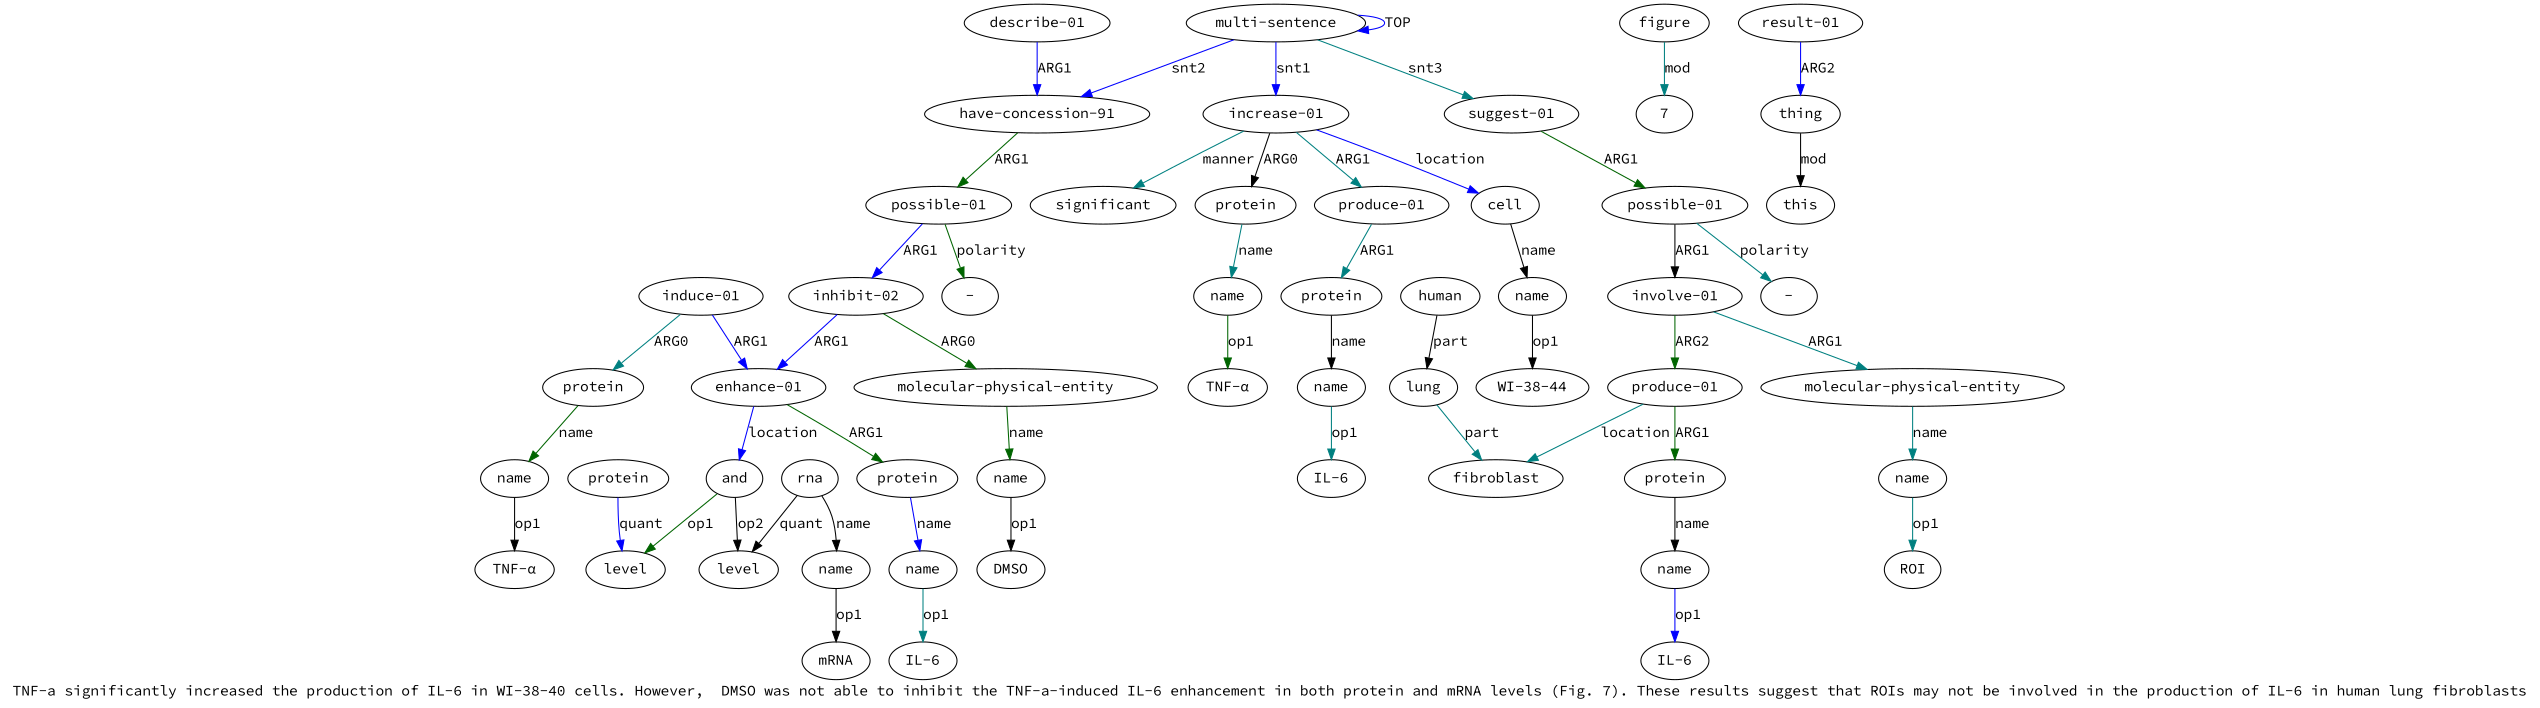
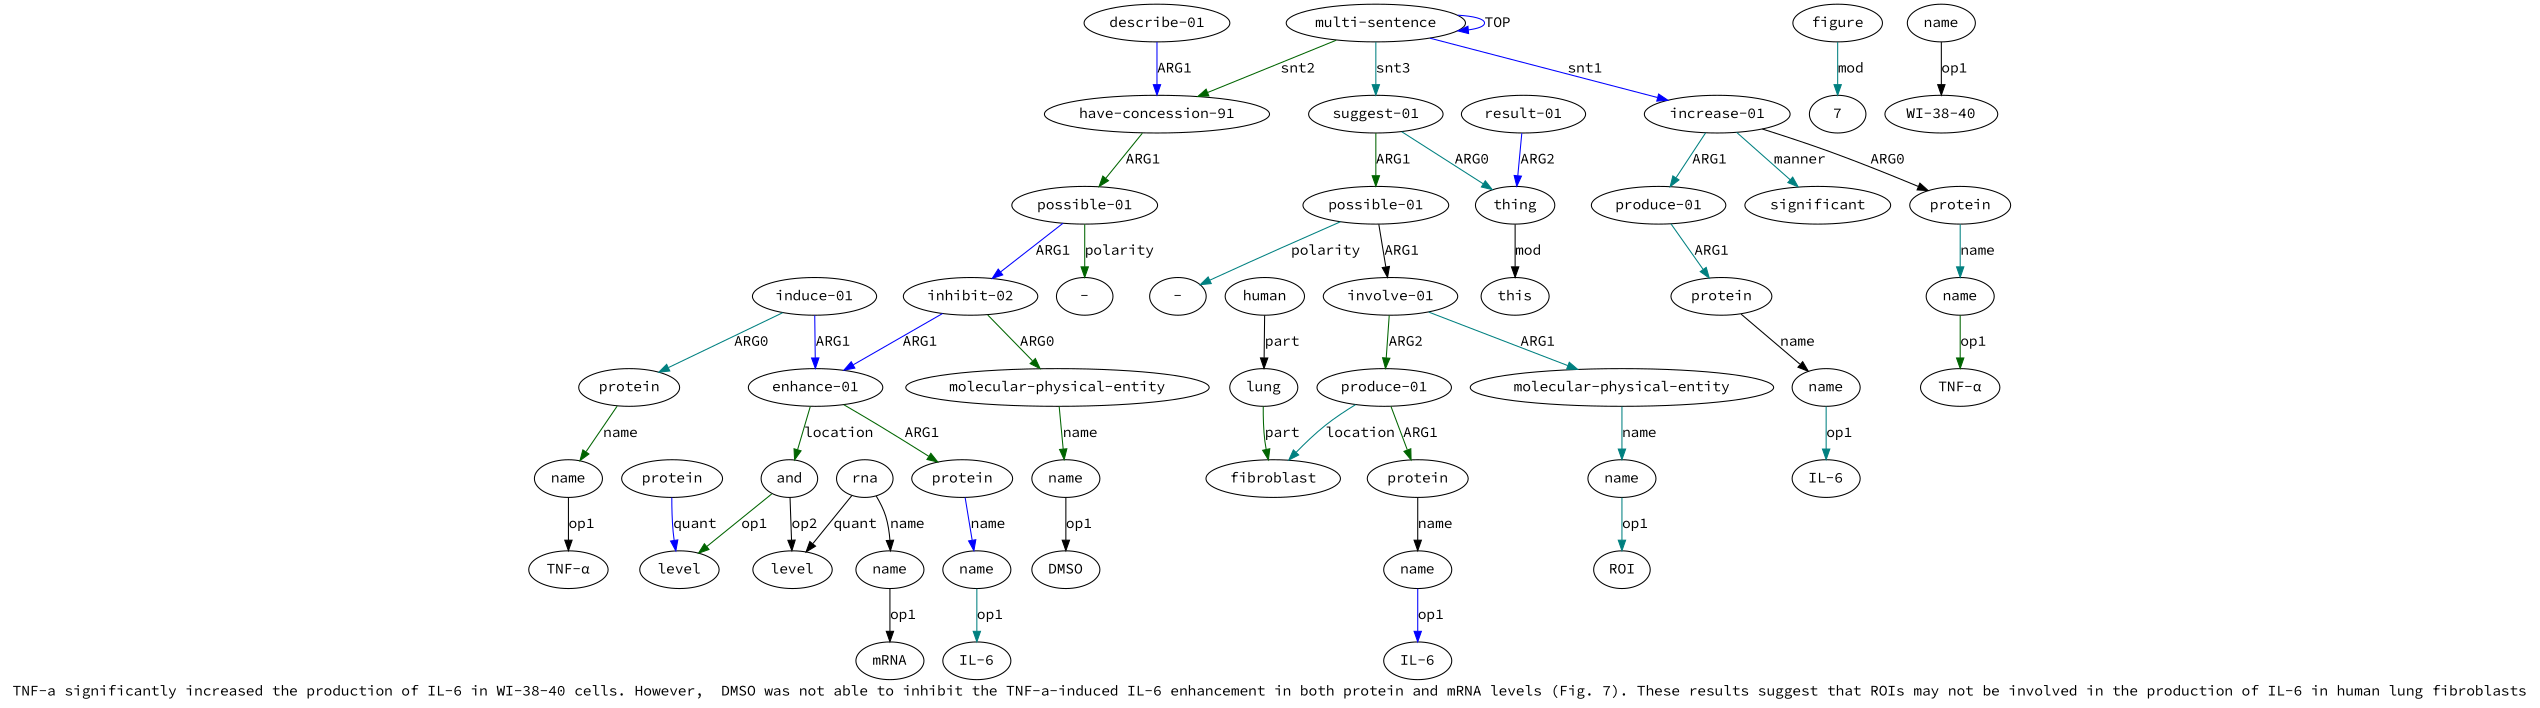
(1163, 66) -> (1272, 66)
none -> (1442, 158)
(1505, 205) -> none
(1533, 387) -> (1941, 114)
(748, 428) -> (804, 428)
(1456, 428) -> (1264, 428)
